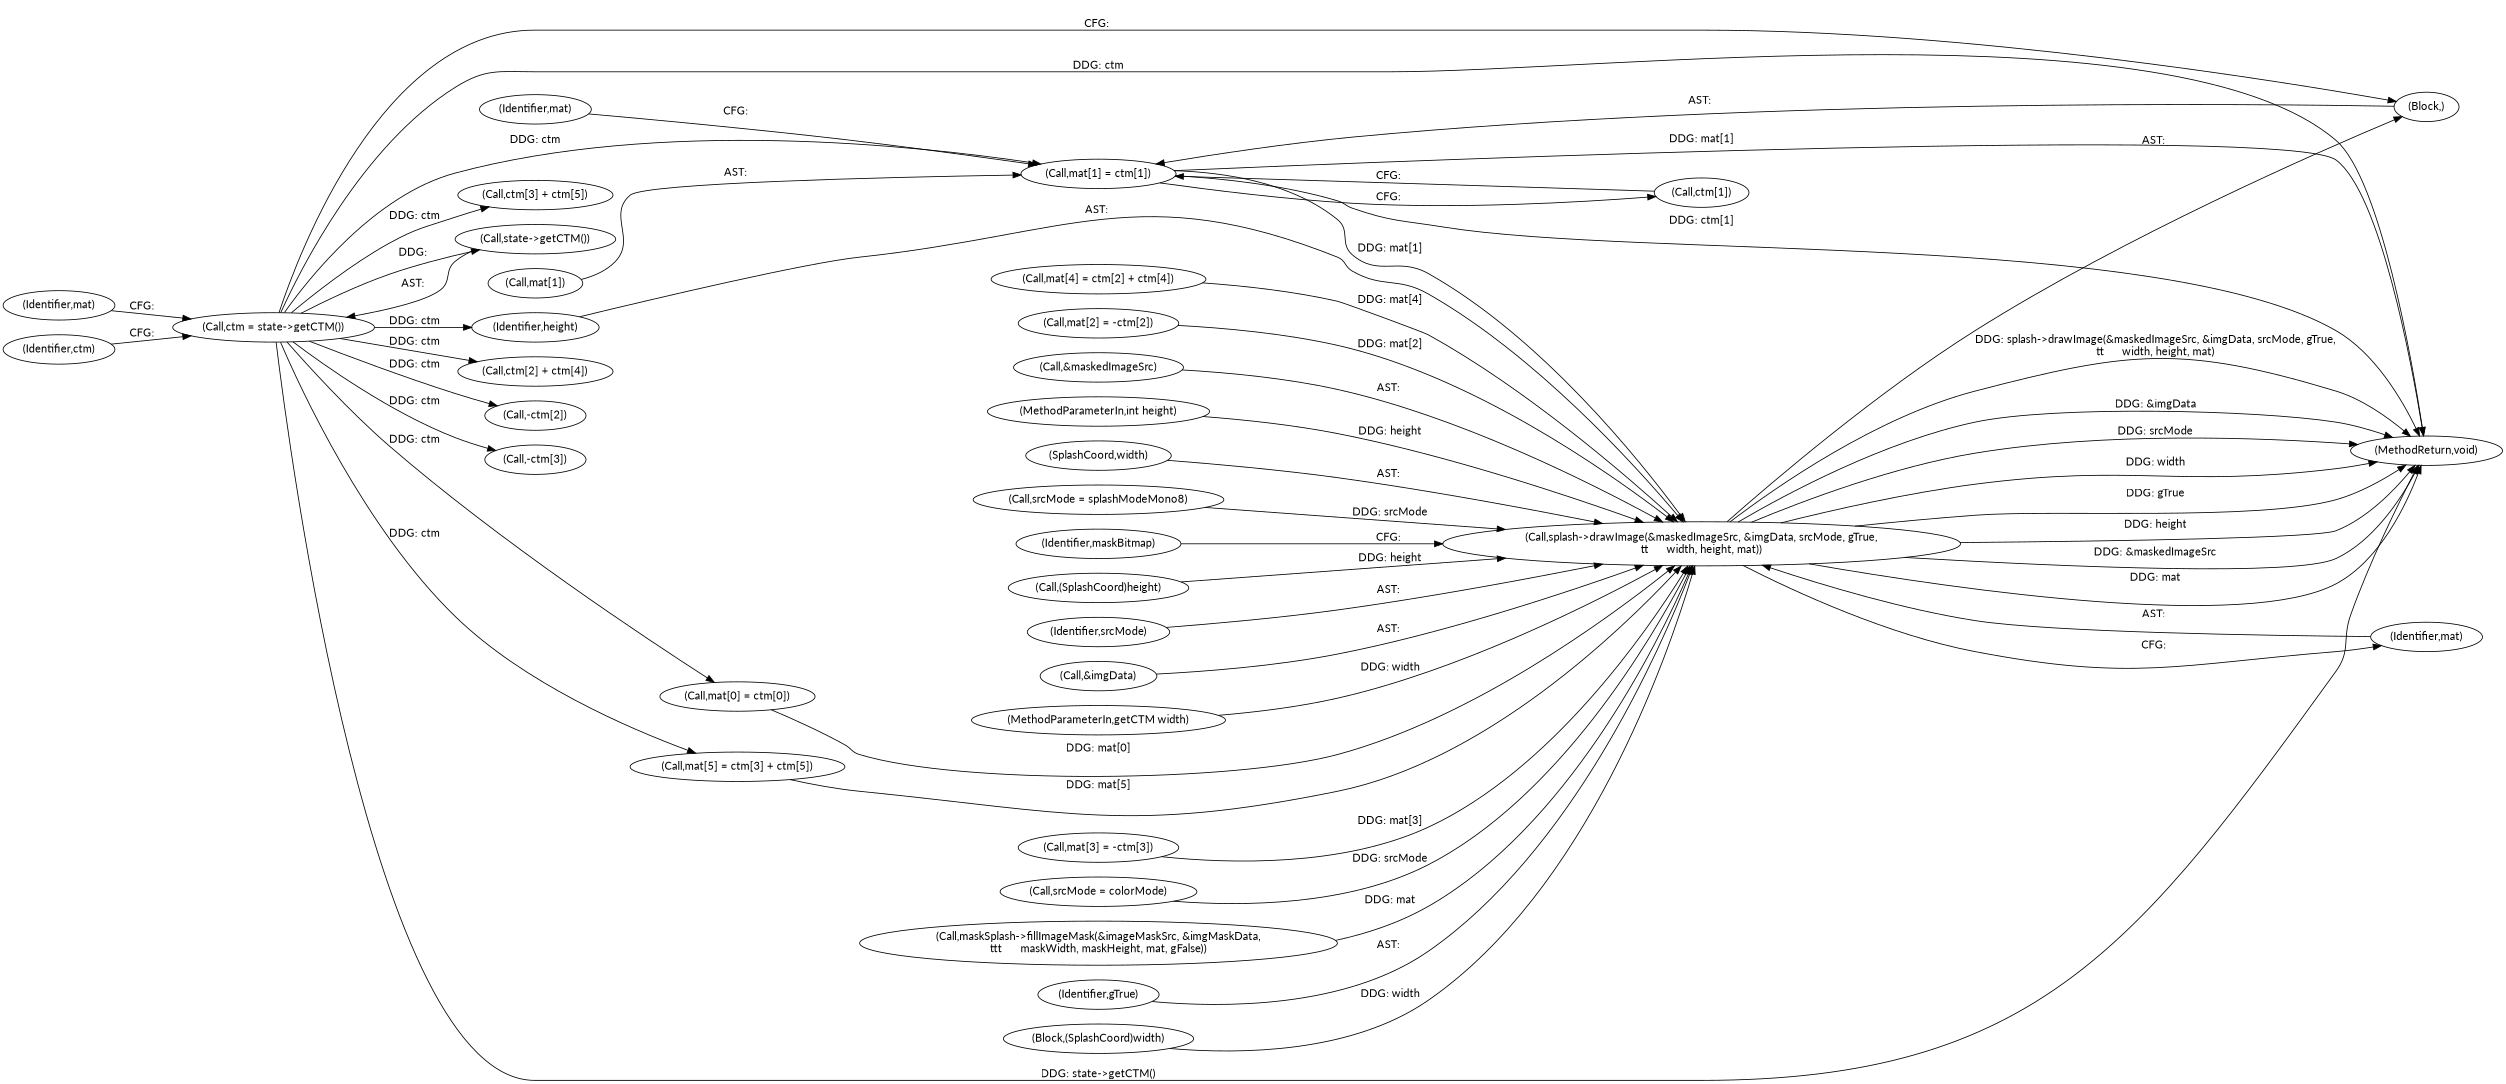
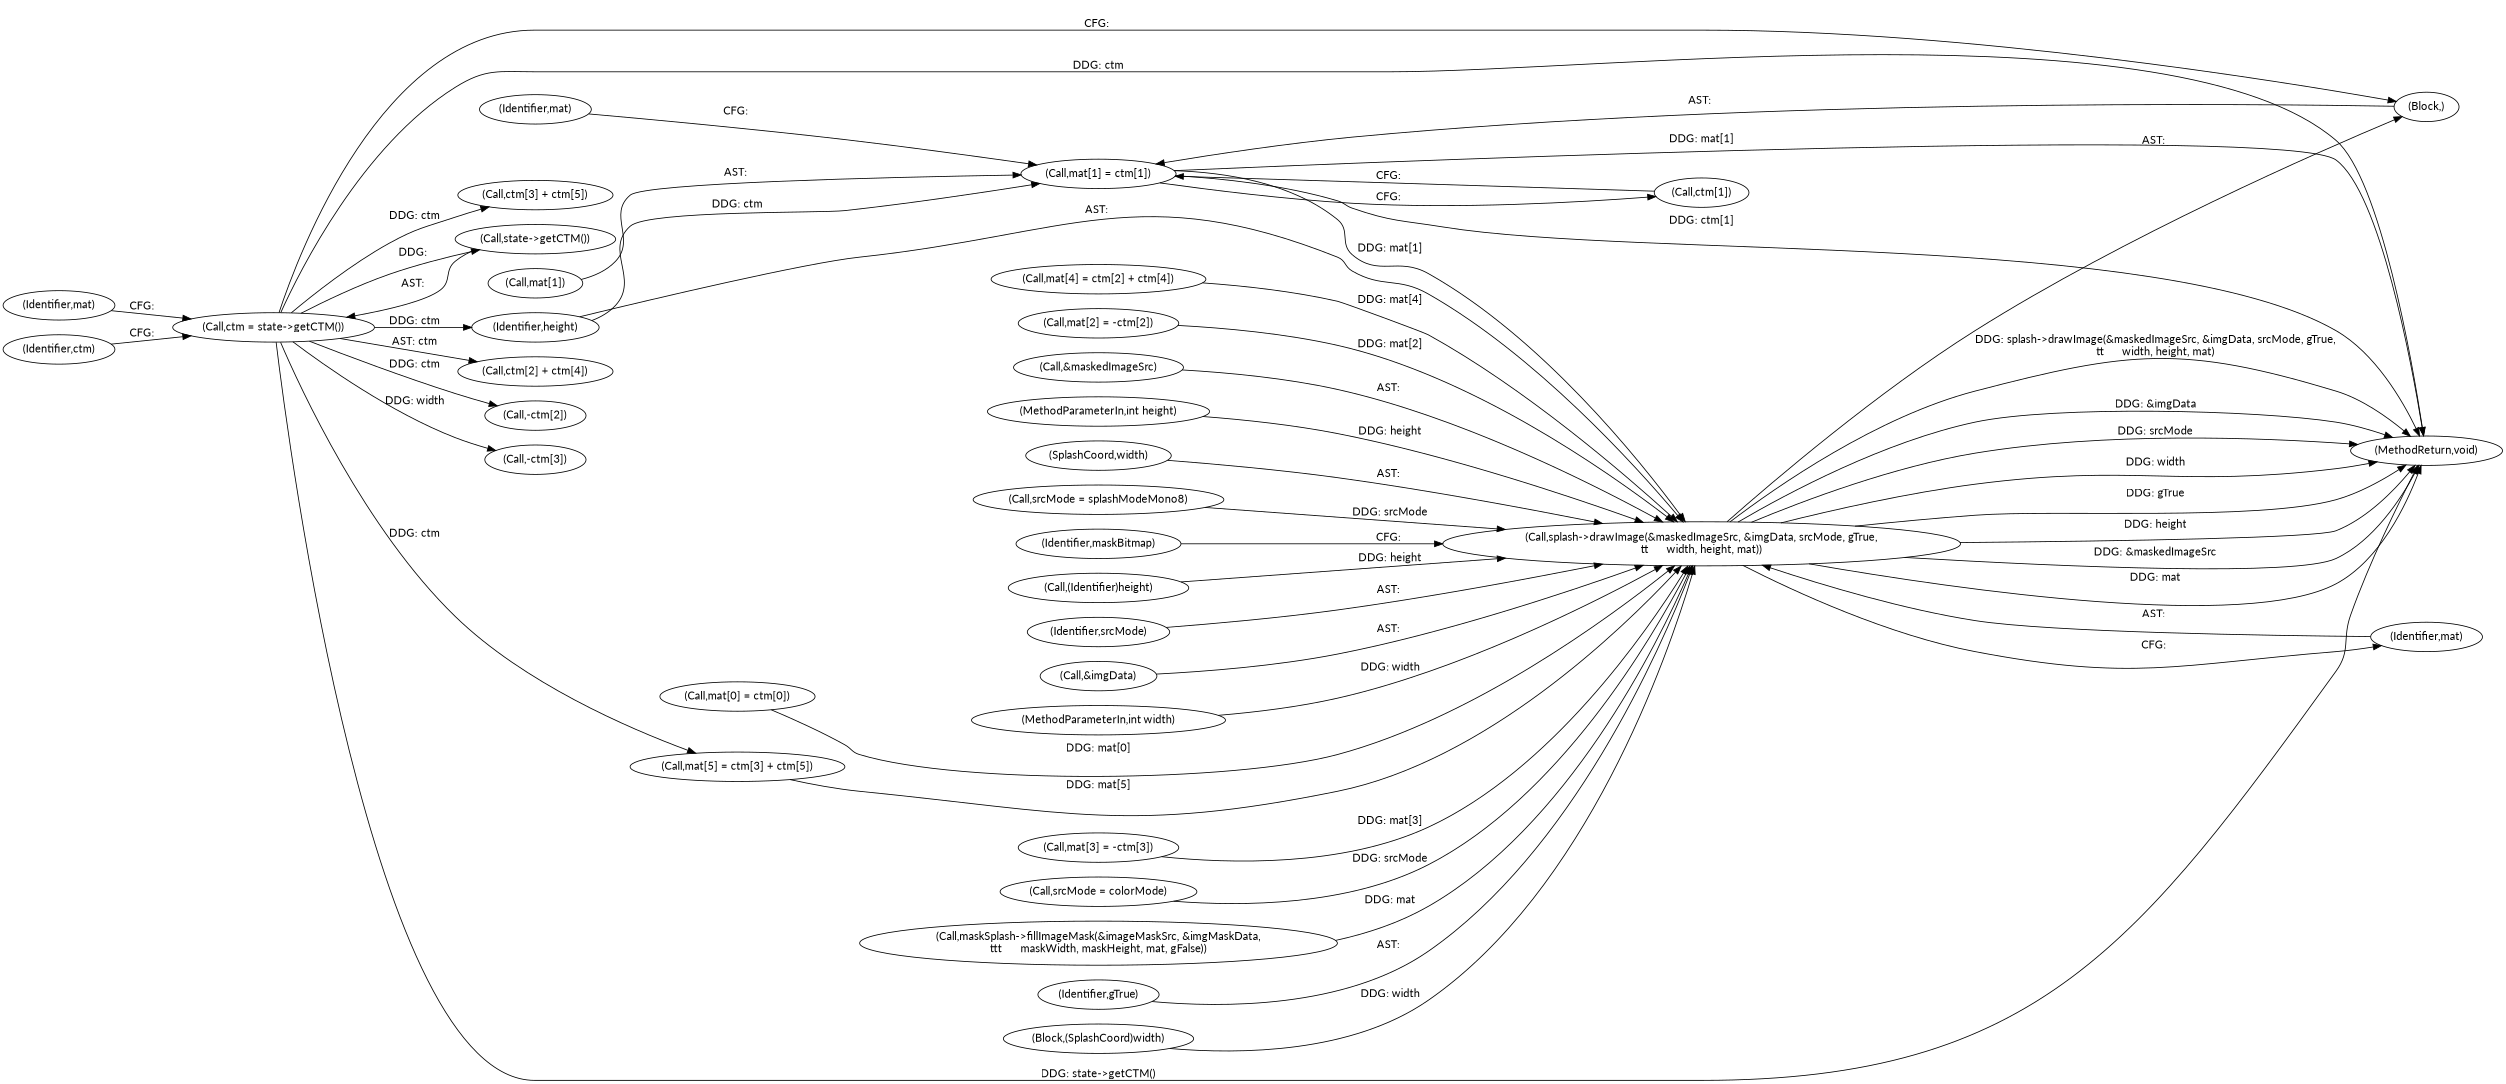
(631, 145) -> (775, 212)
(415, 342) -> (415, 342)
(415, 401) -> (415, 401)
(486, 524) -> none
(1098, 588) -> (1098, 588)
(1098, 720) -> (1098, 720)
